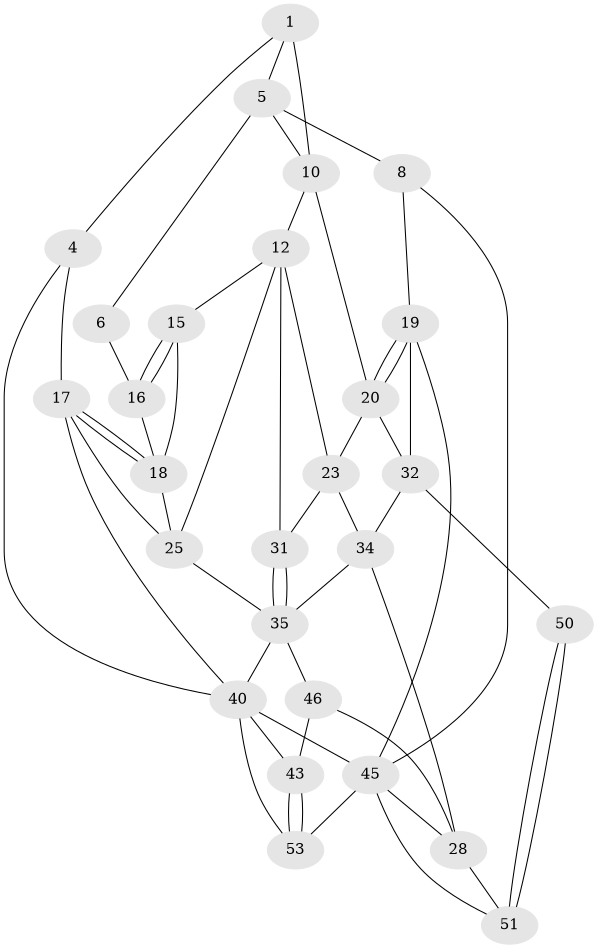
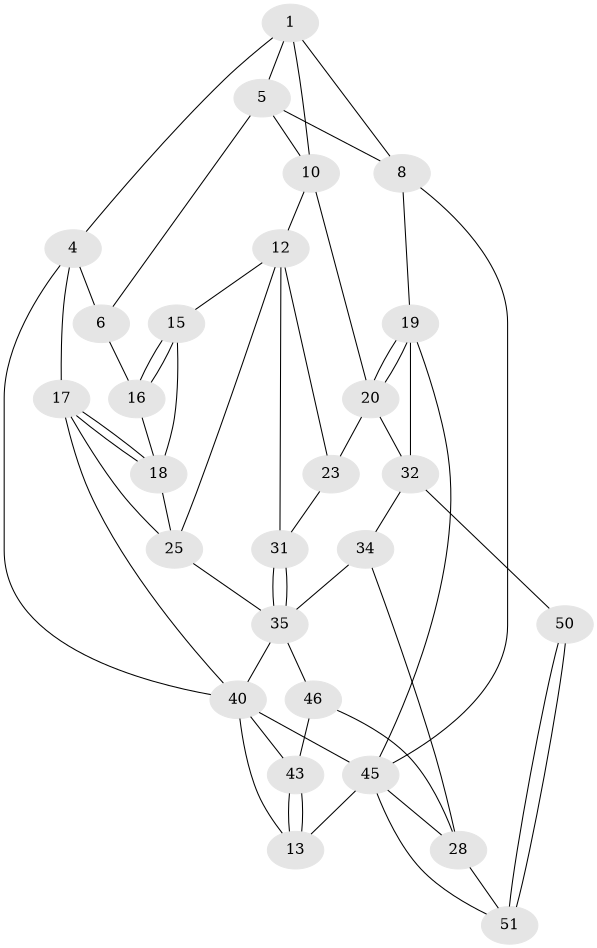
none -> (346, 98)
none -> (87, 286)
(348, 512) -> none
(296, 850) -> (296, 850)
